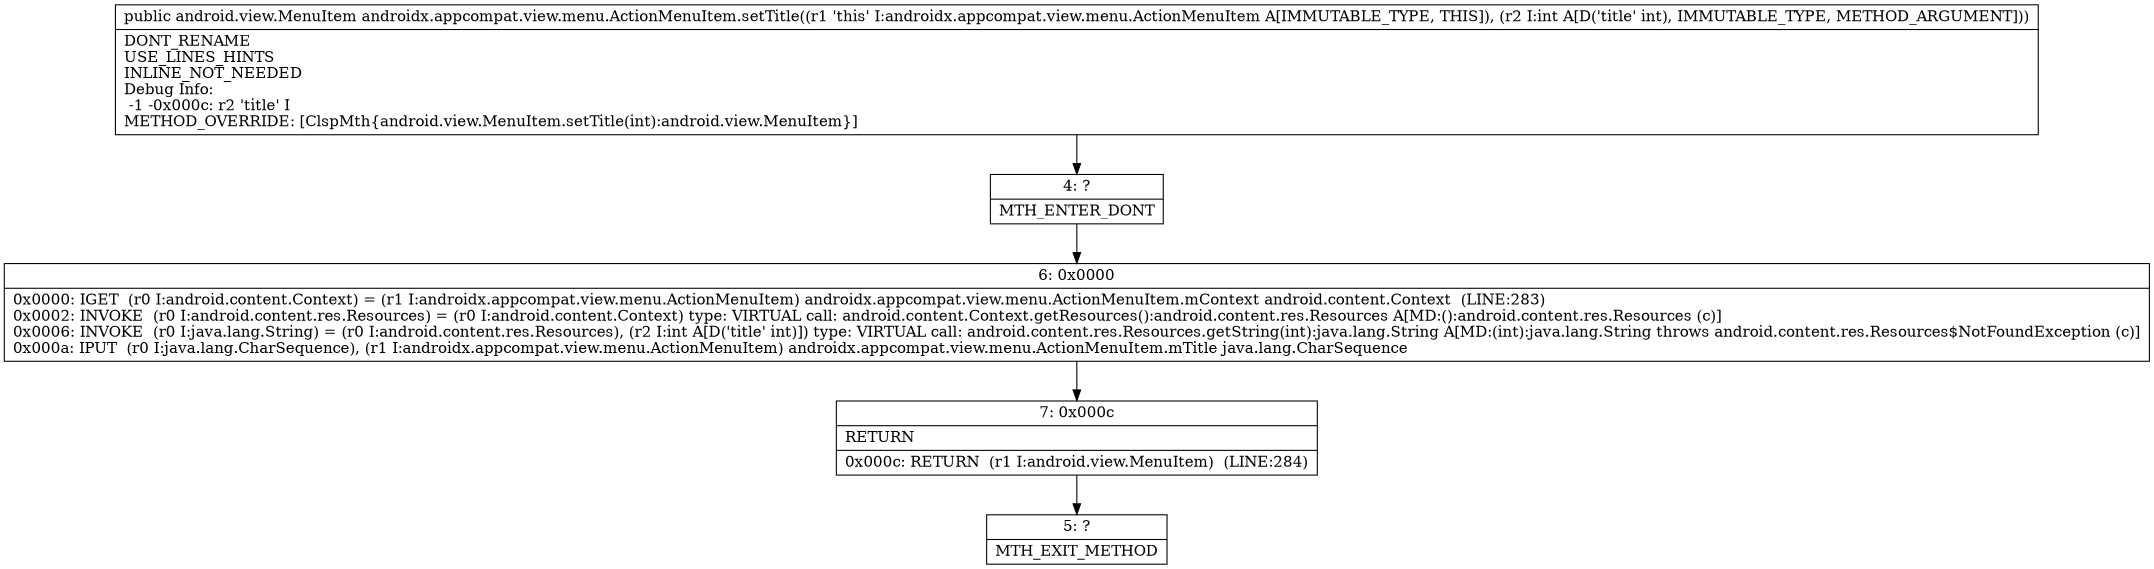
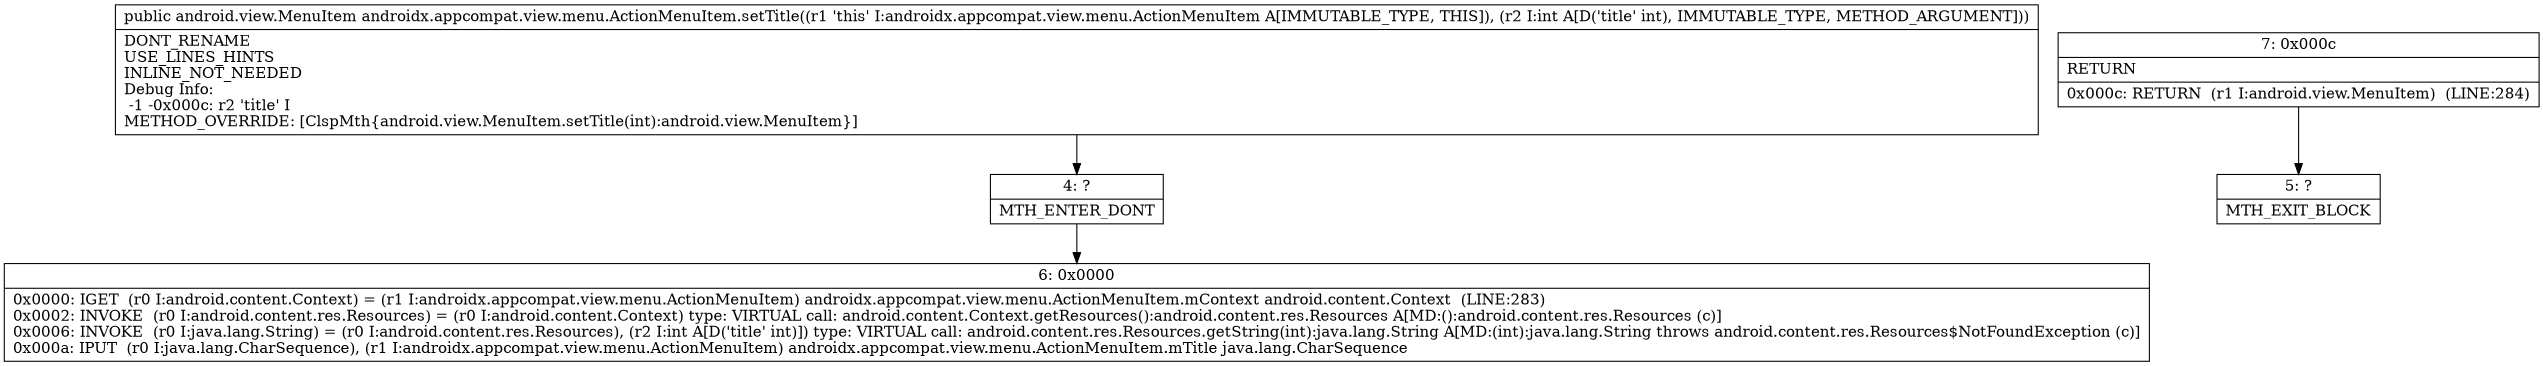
(1077, 376) -> none
(1077, 551) -> (2299, 211)
